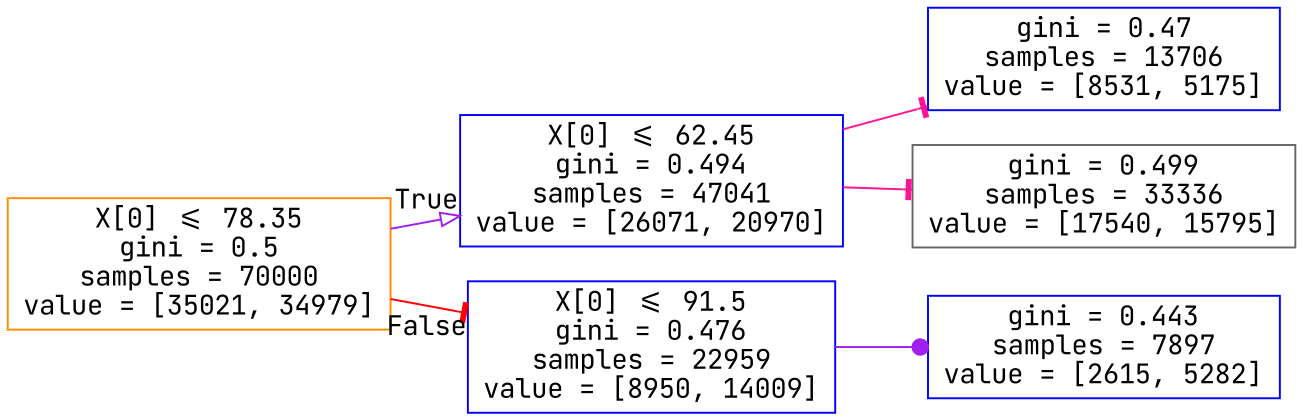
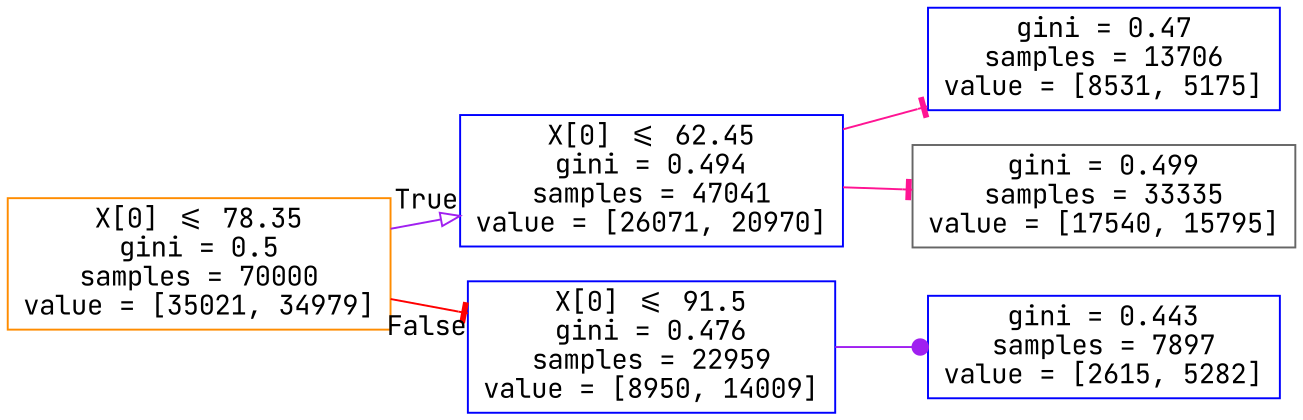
(1104, 196) -> (1104, 196)
